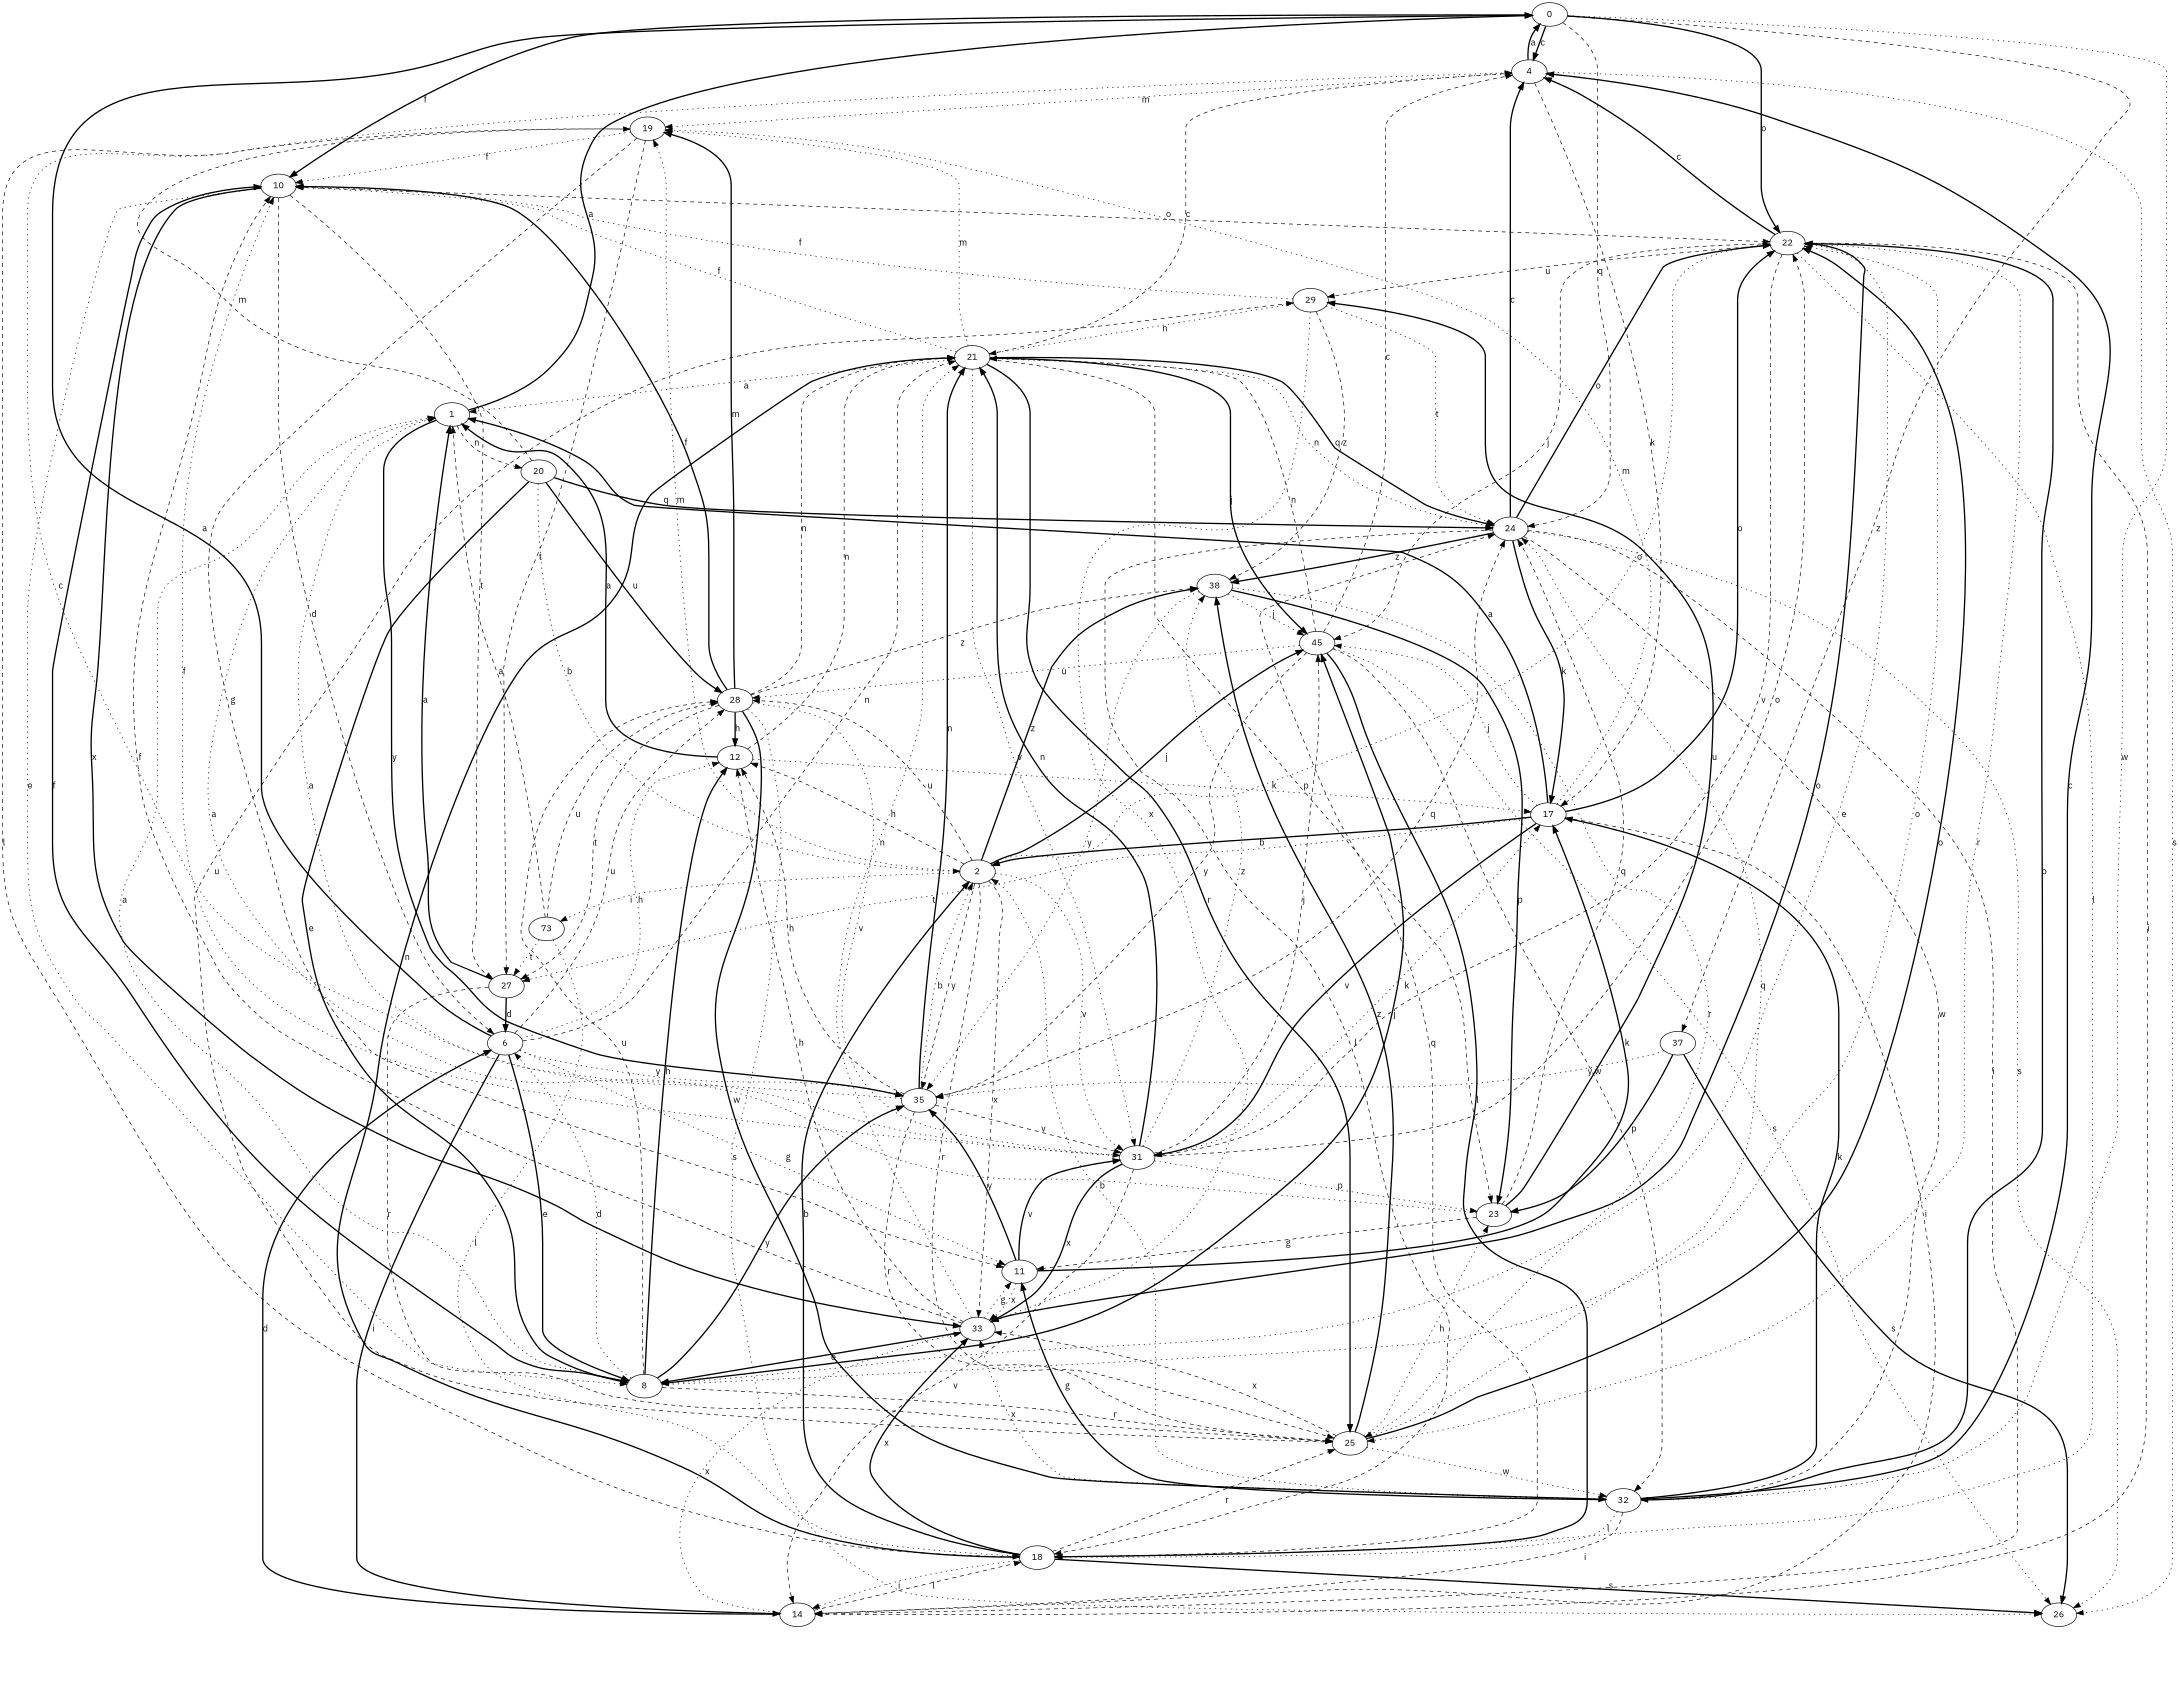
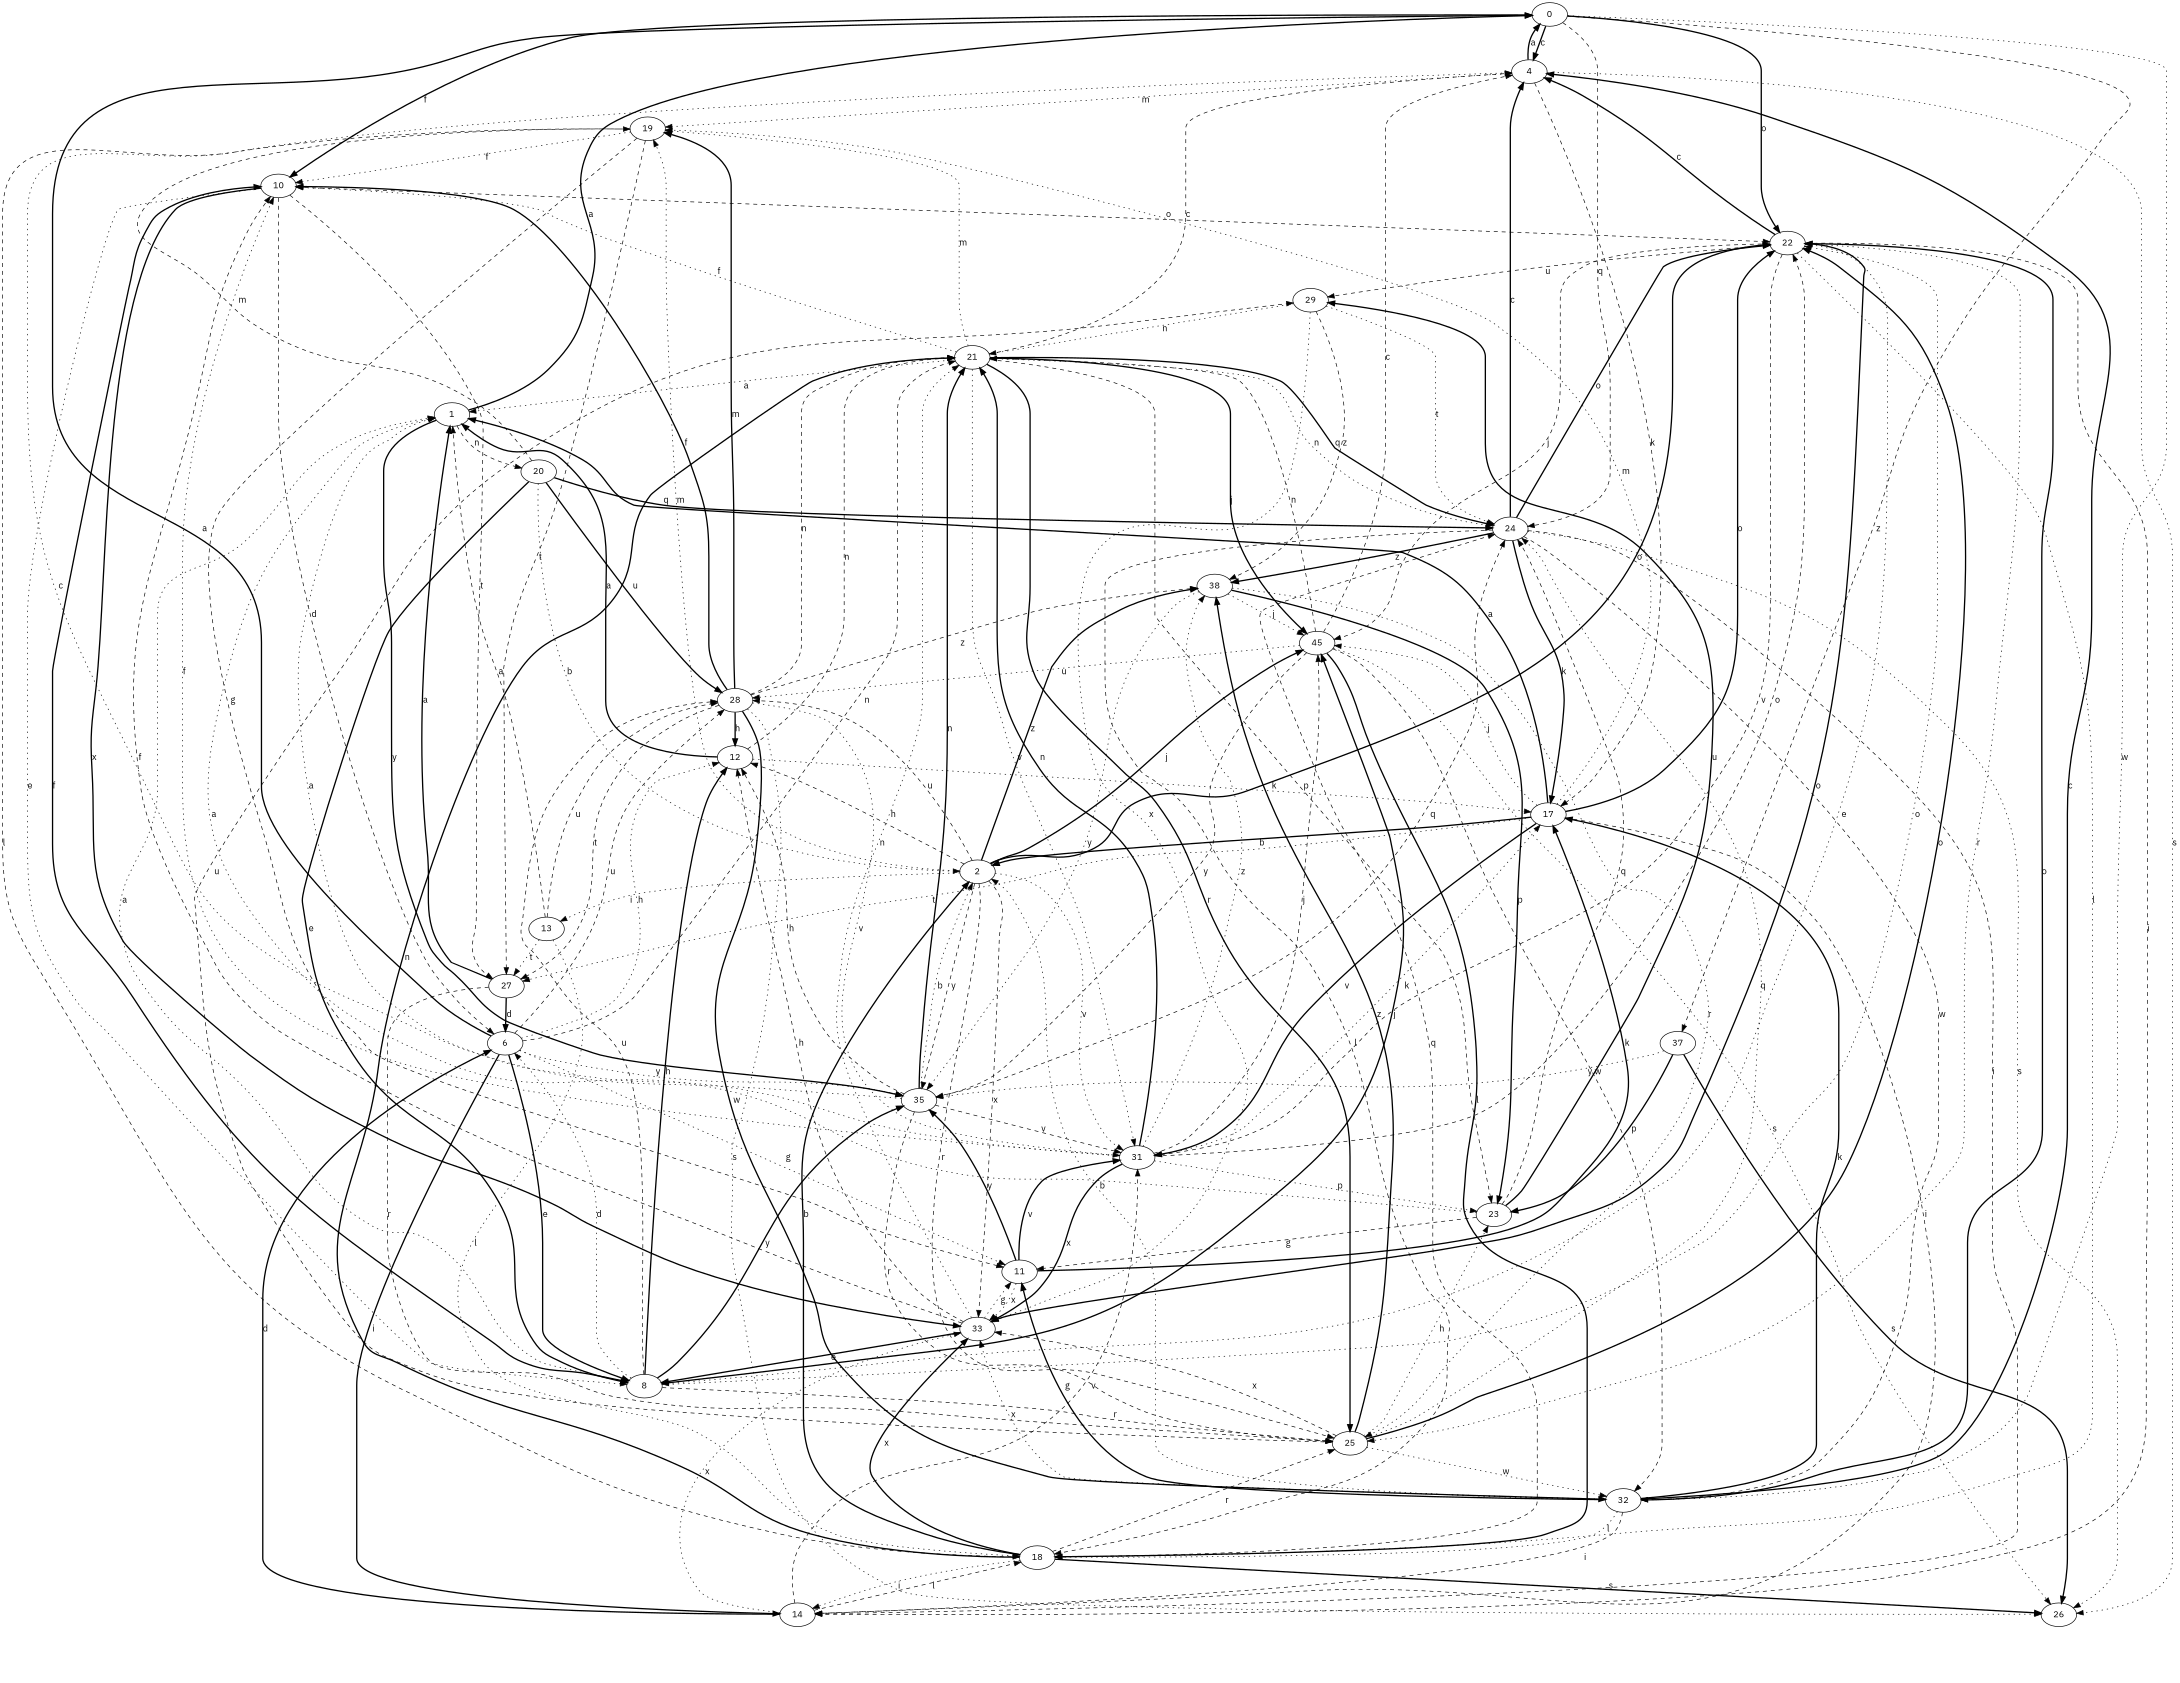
(796, 254) -> none
(1504, 683) -> (1504, 683)
(547, 929) -> (547, 929)
(947, 1378) -> (1016, 1439)
